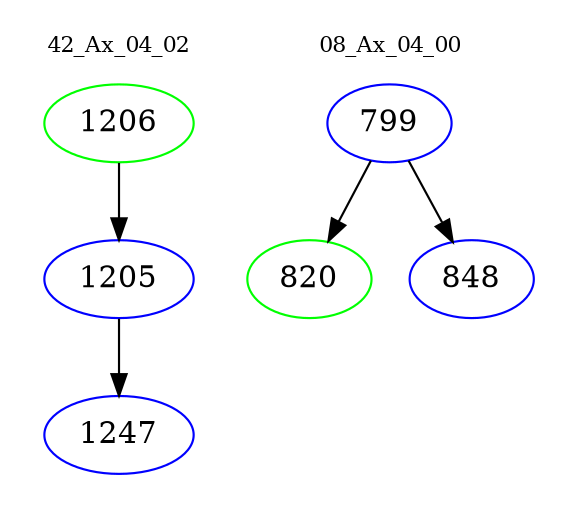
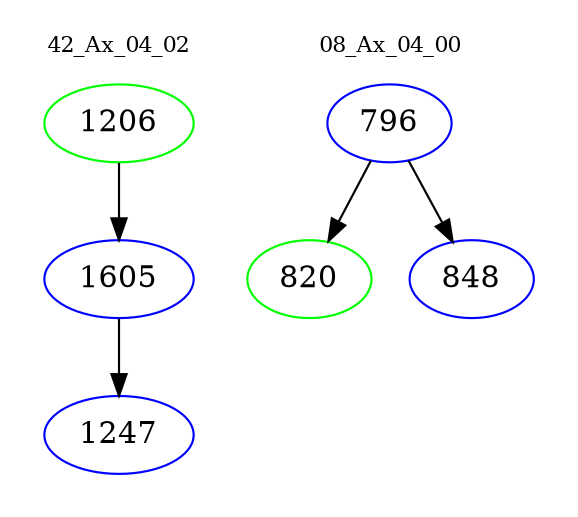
(390, 123) -> (390, 123)
(119, 279) -> (119, 279)
